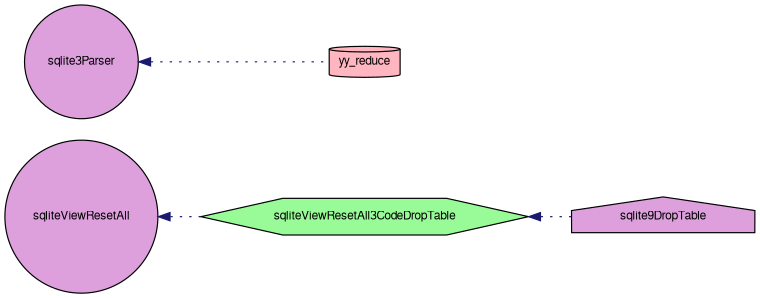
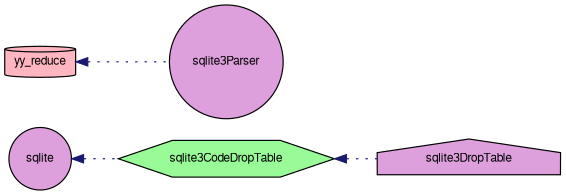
(240, 62) -> (128, 62)
(81, 217) -> (40, 159)
(365, 217) -> (226, 159)
(663, 217) -> (469, 159)
